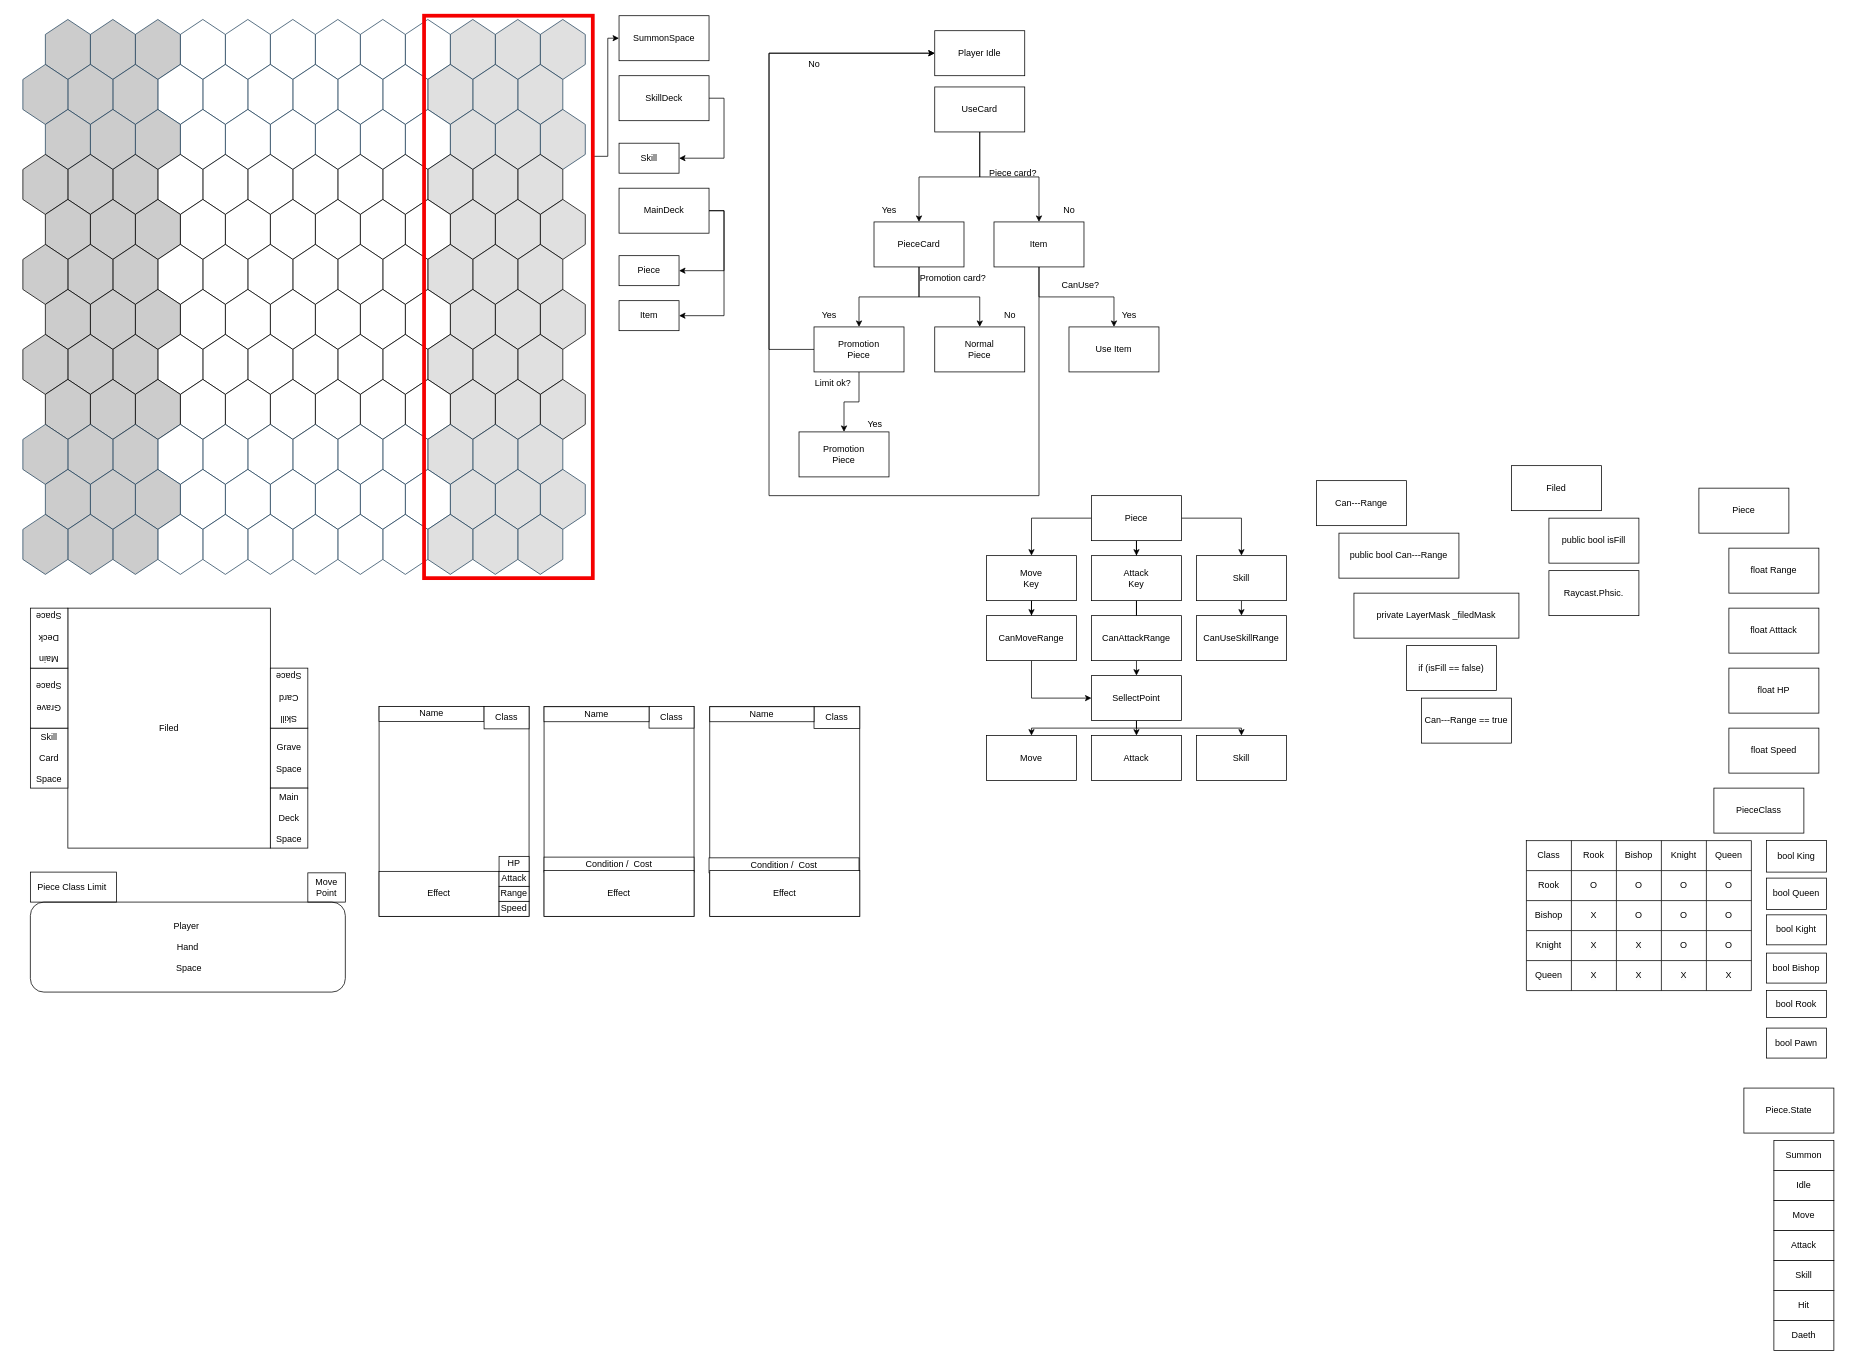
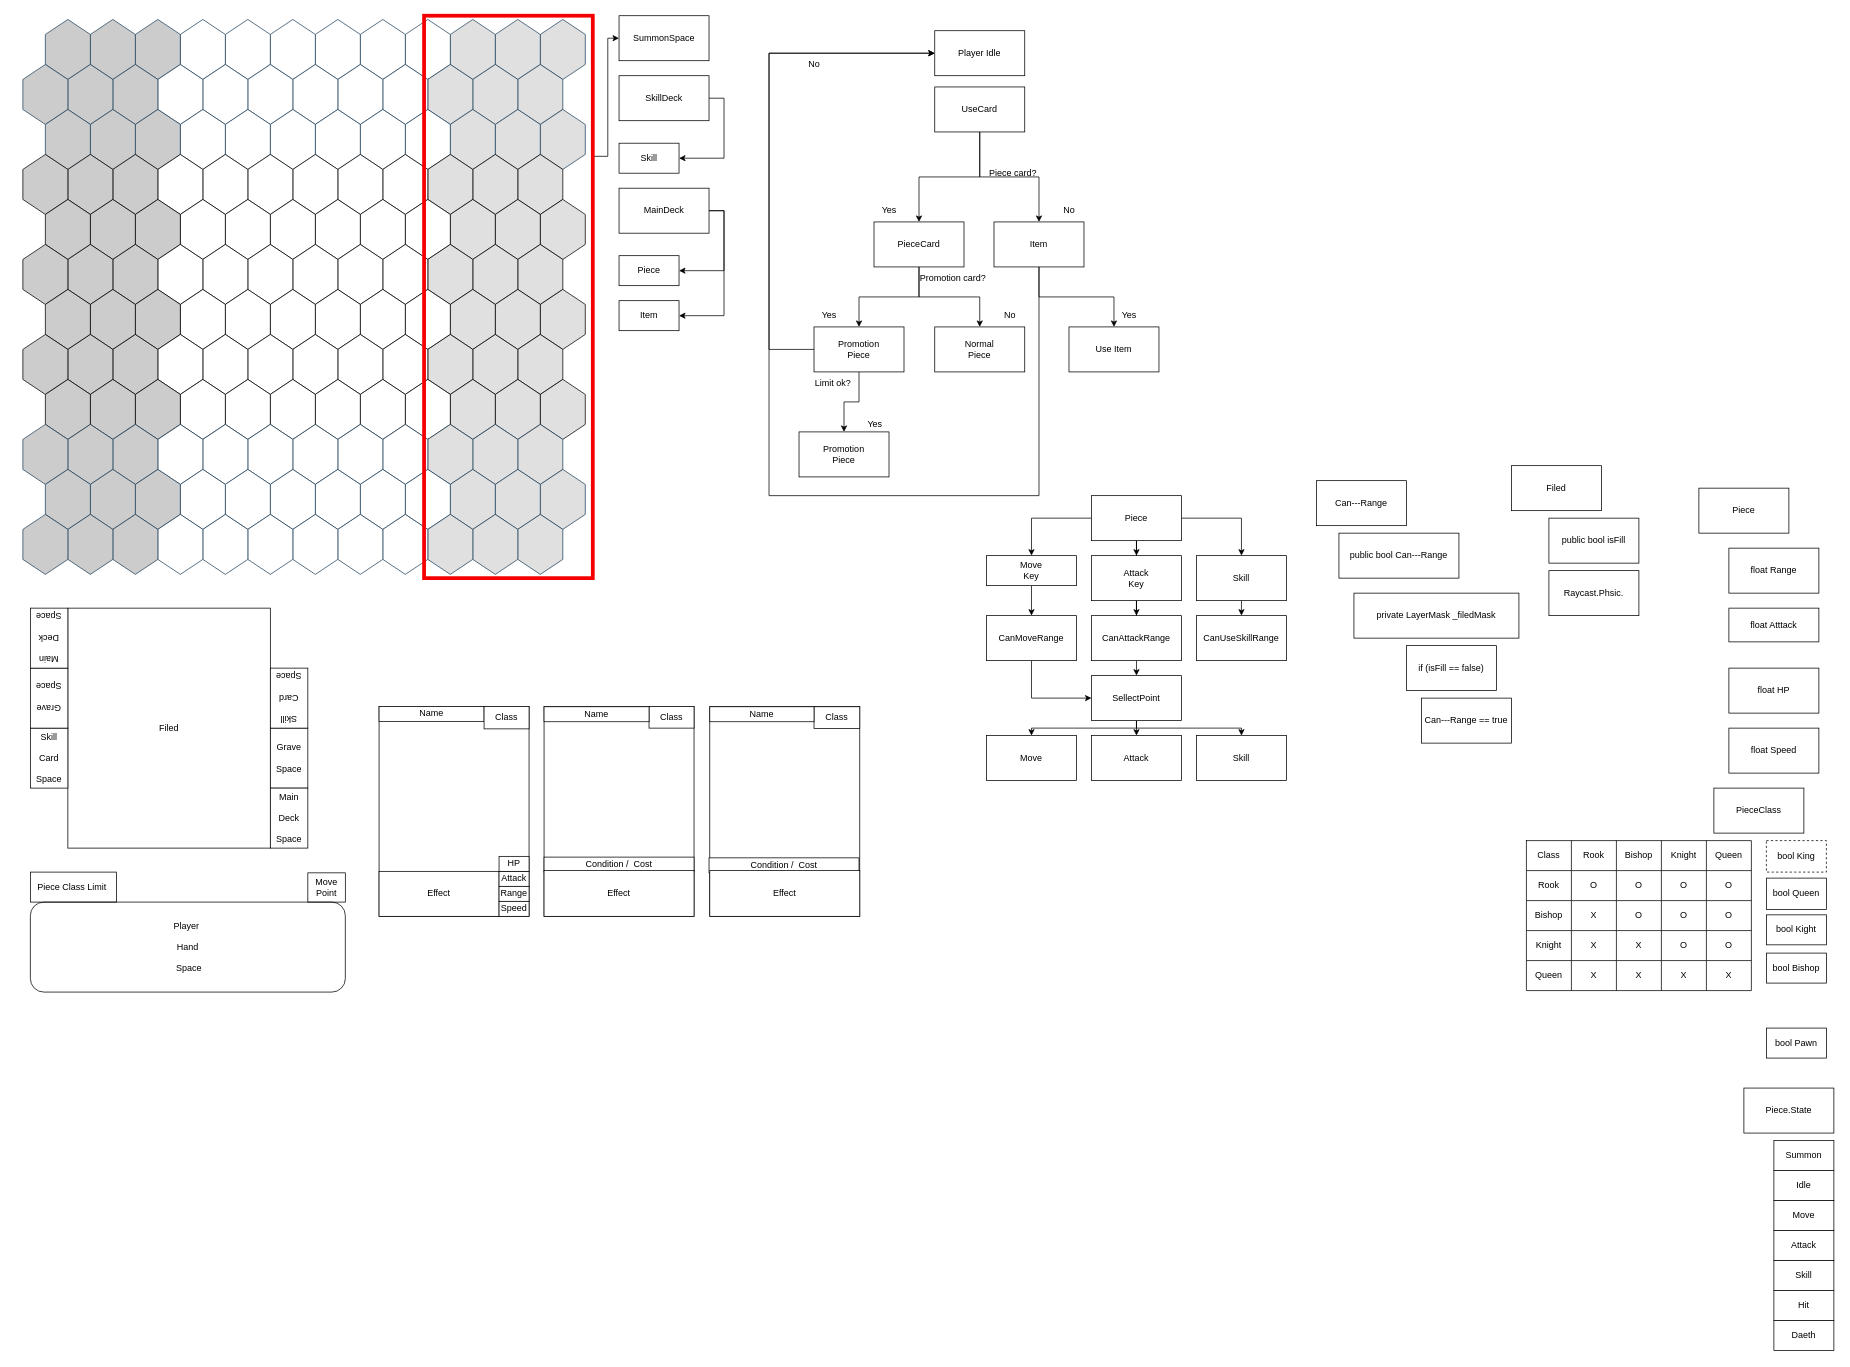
(1080, 285) -> none
(1032, 578) -> (1032, 570)
(1137, 611) -> (1137, 609)
(1774, 630) -> (1774, 625)
(1797, 856) -> (1797, 856)
(1797, 1004) -> none
